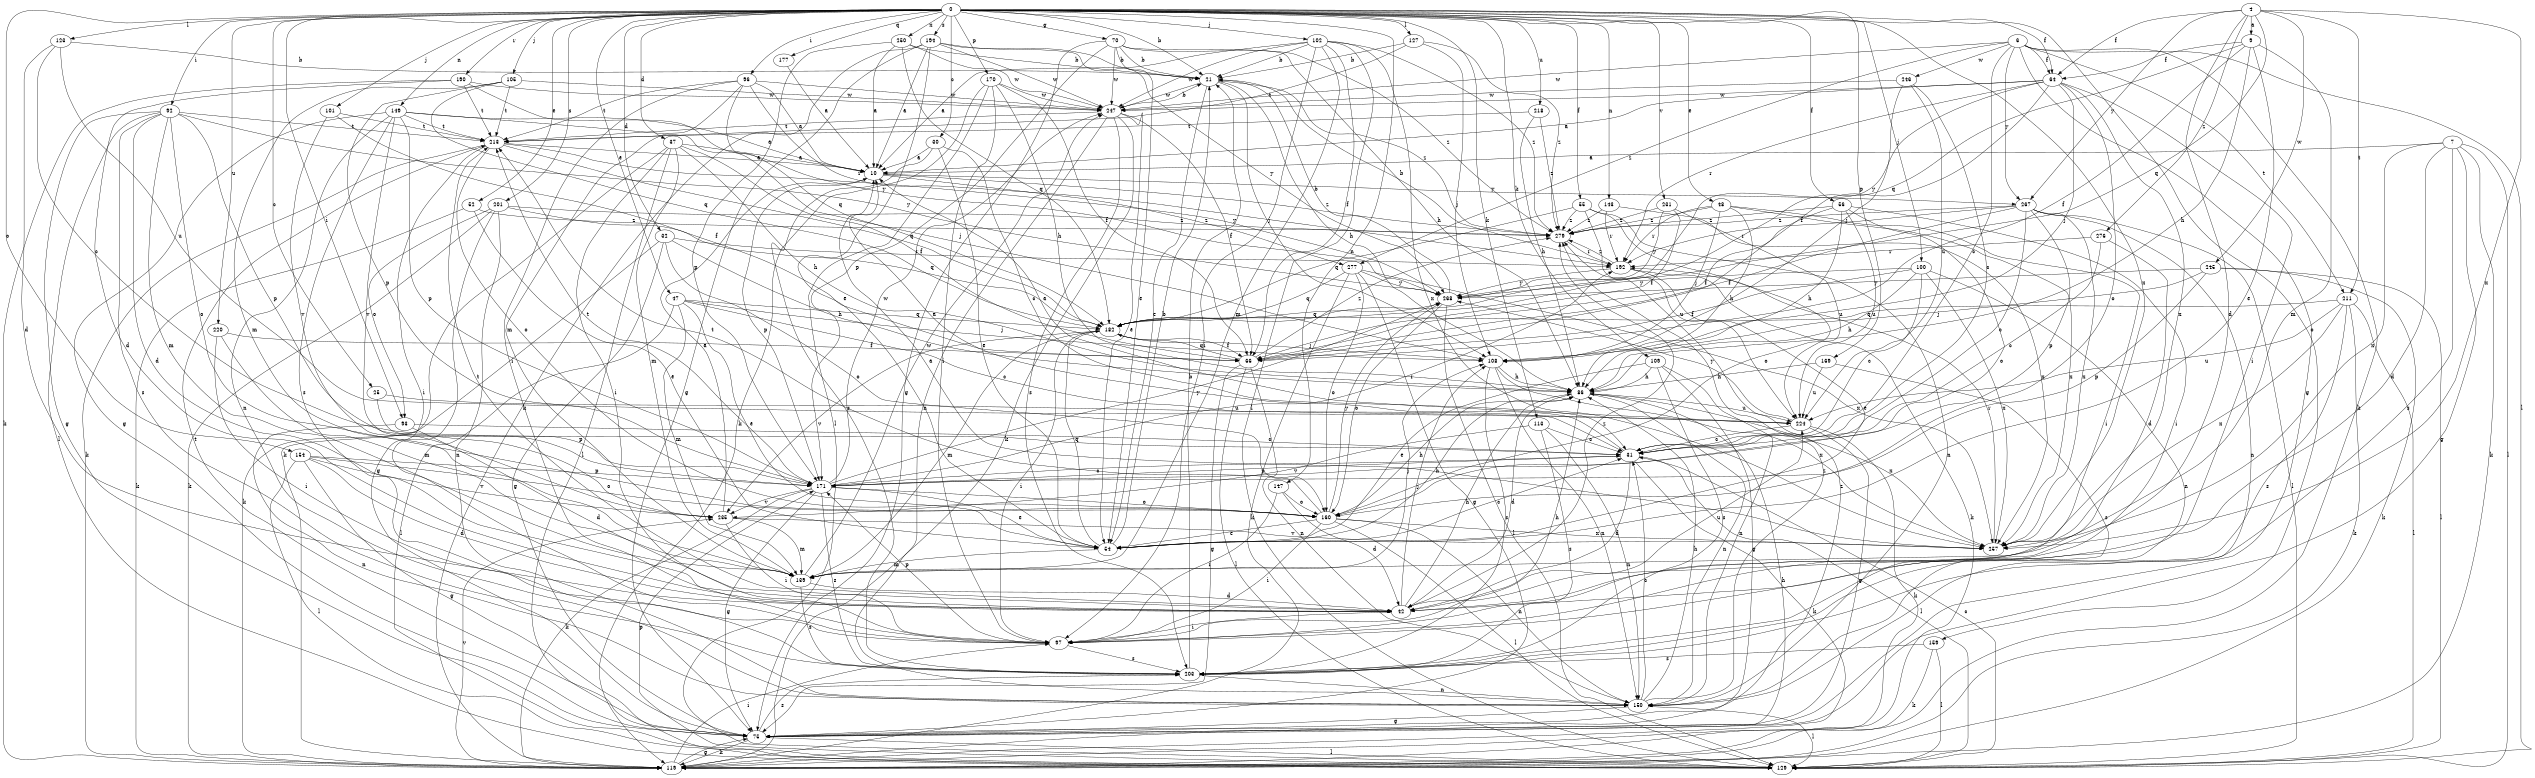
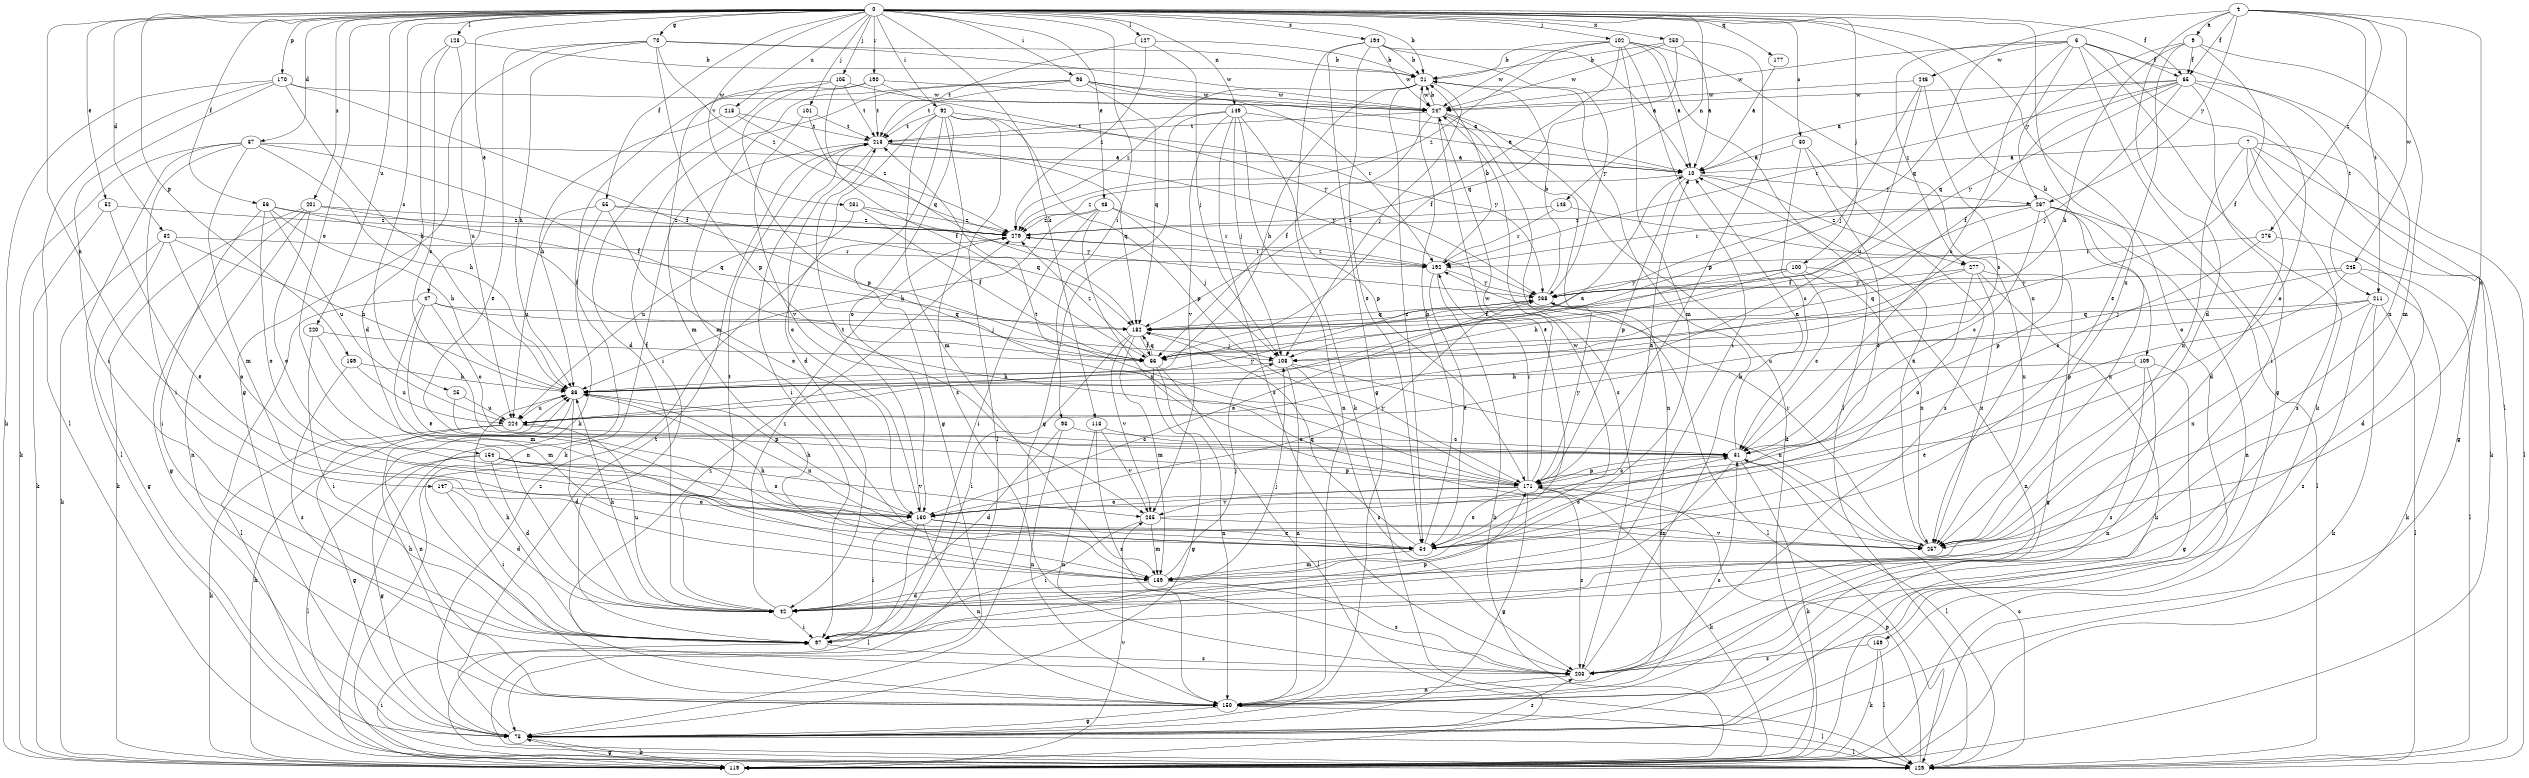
(2053, 80) -> (2186, 80)
(371, 281) -> (435, 454)
